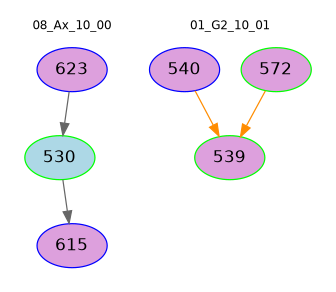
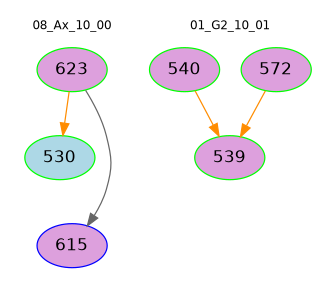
(72, 70) -> (72, 70)
(185, 70) -> (185, 70)
(67, 107) -> (67, 107)
(65, 195) -> (110, 152)
